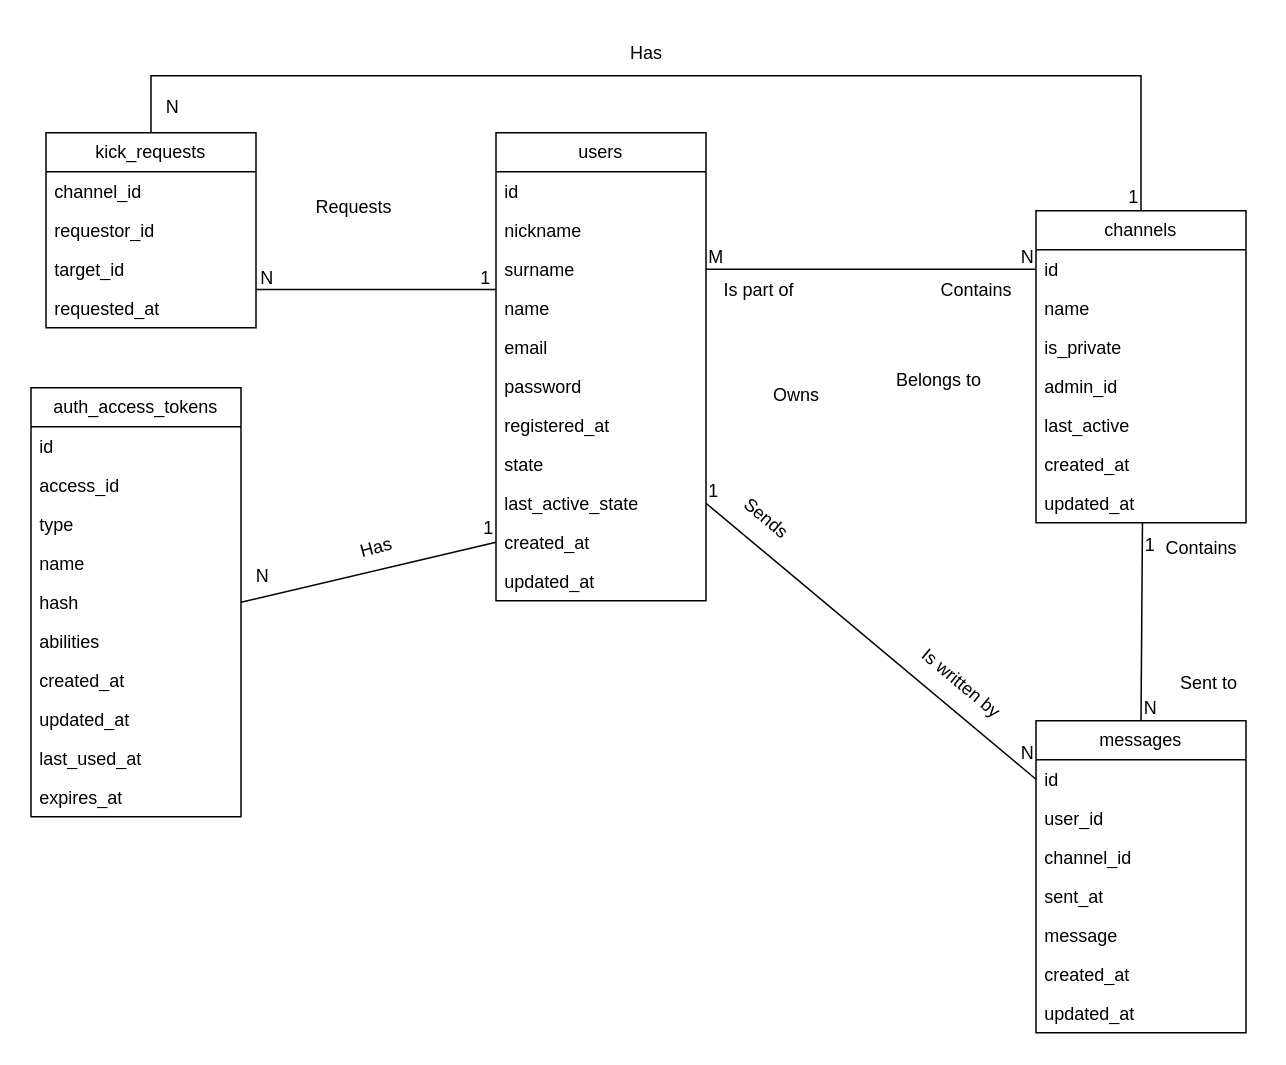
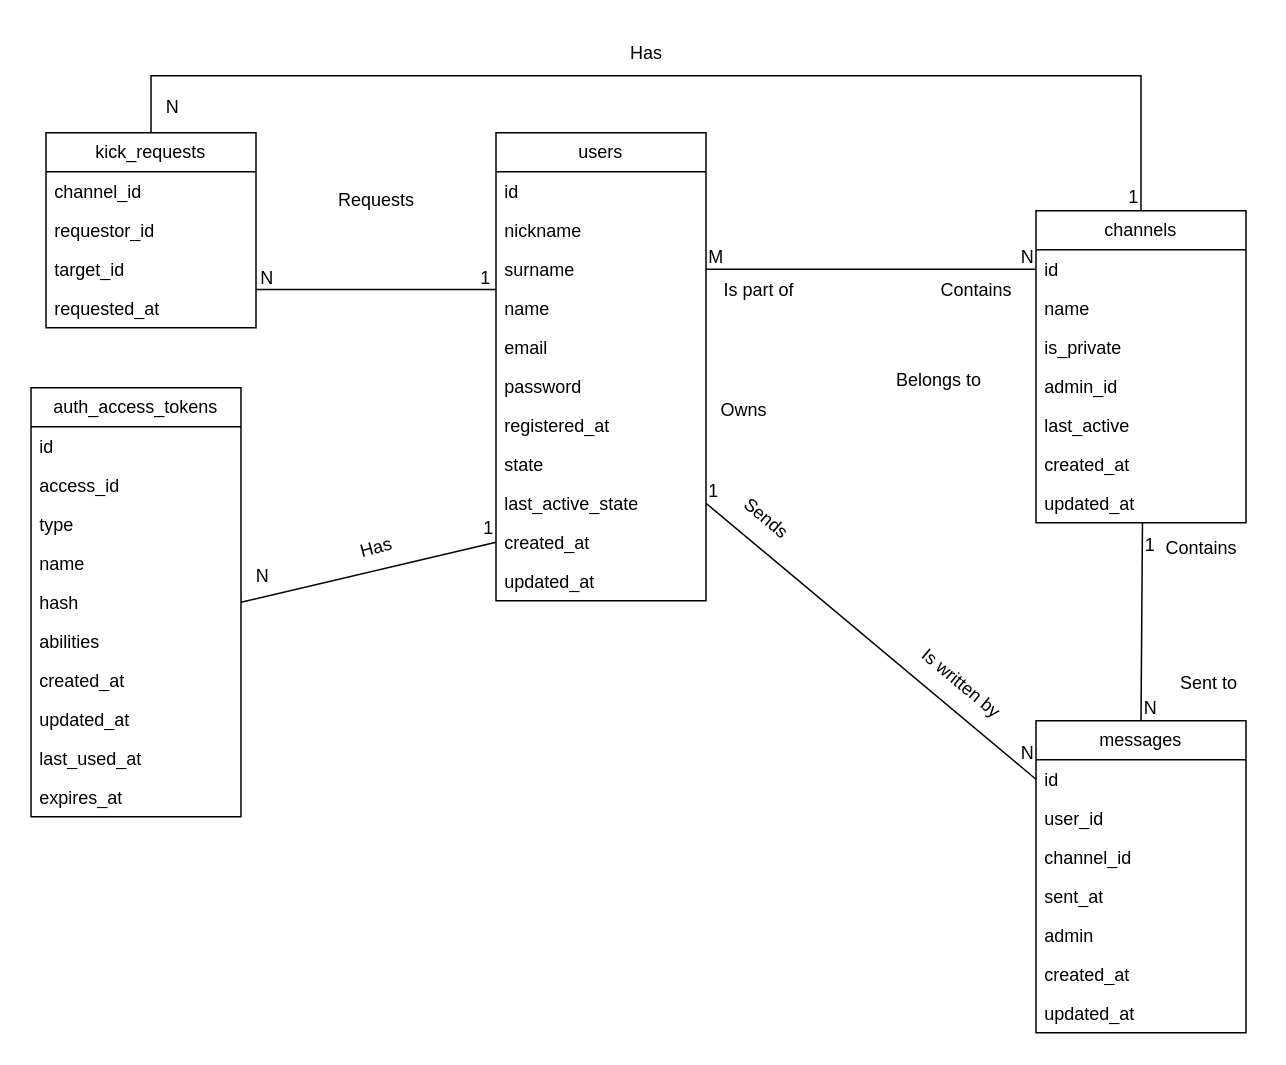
(353, 208) -> (376, 200)
(796, 395) -> (743, 410)
(1080, 937) -> (1068, 937)
